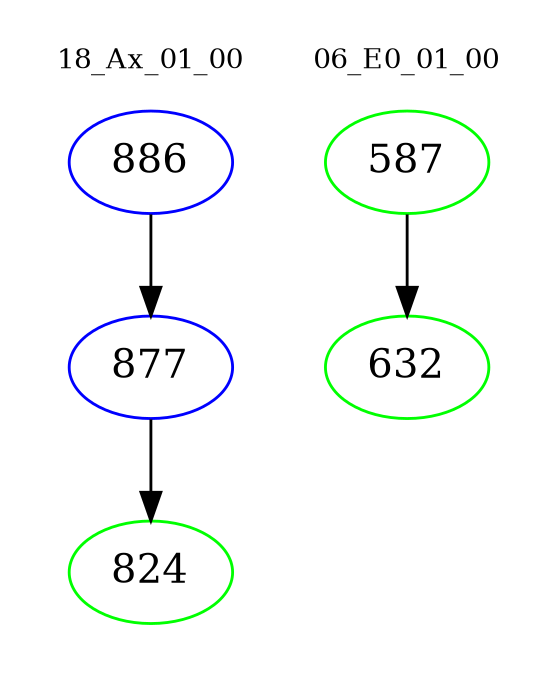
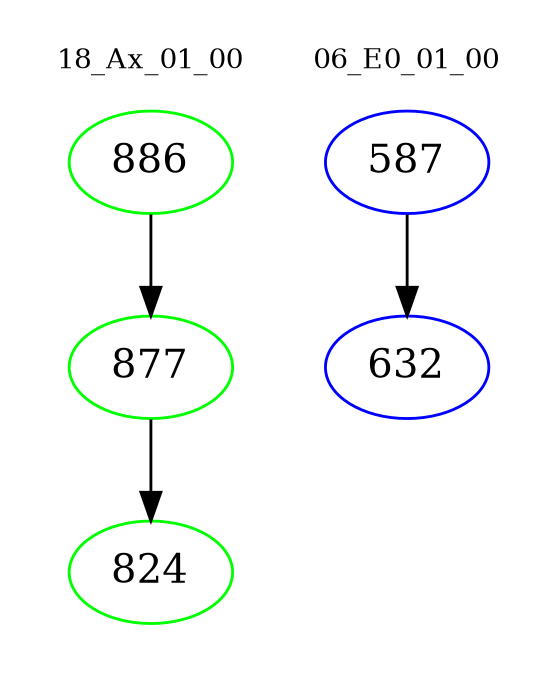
(151, 162) -> (151, 162)
(407, 162) -> (407, 162)
(151, 367) -> (151, 367)
(407, 367) -> (407, 367)
